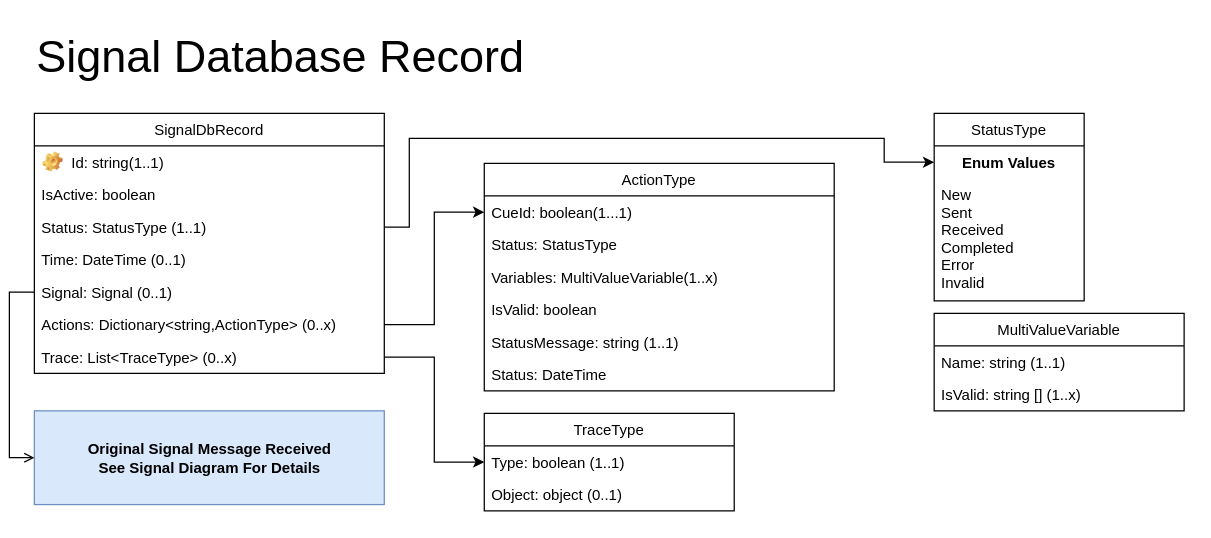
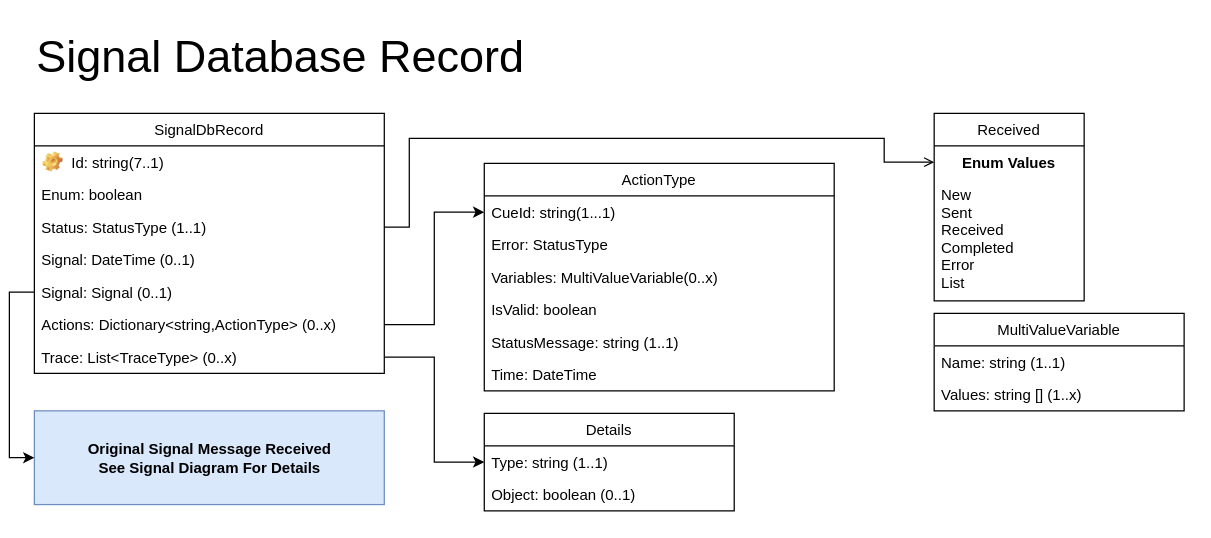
(1009, 130) -> (1009, 130)
(924, 162) -> (926, 162)
(129, 163) -> (129, 163)
(105, 195) -> (90, 195)
(954, 195) -> (954, 195)
(568, 213) -> (564, 213)
(563, 245) -> (559, 245)
(116, 260) -> (122, 260)
(617, 278) -> (617, 278)
(553, 375) -> (542, 375)
(1029, 395) -> (1026, 395)
(609, 430) -> (609, 430)
(27, 458) -> (24, 458)
(564, 463) -> (559, 463)
(570, 495) -> (572, 495)
